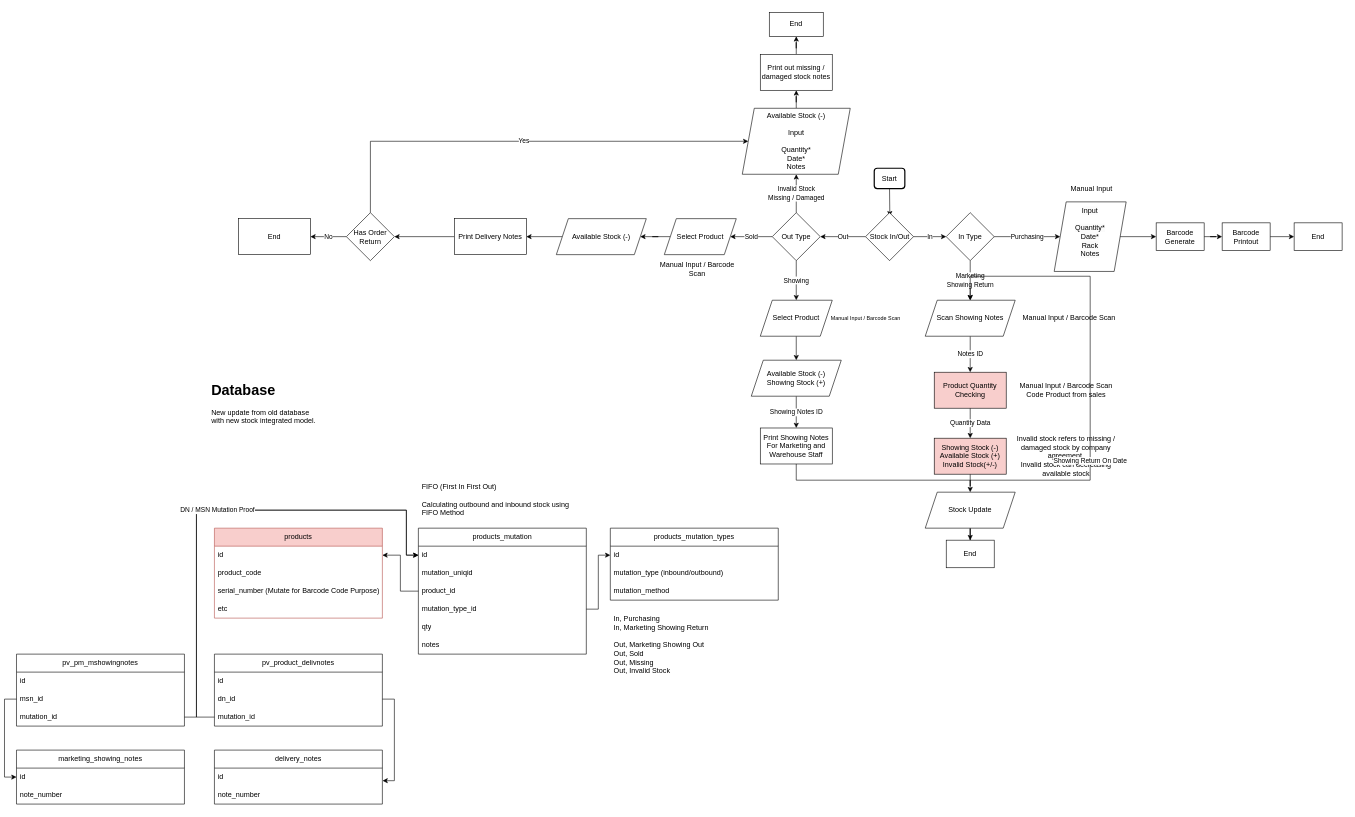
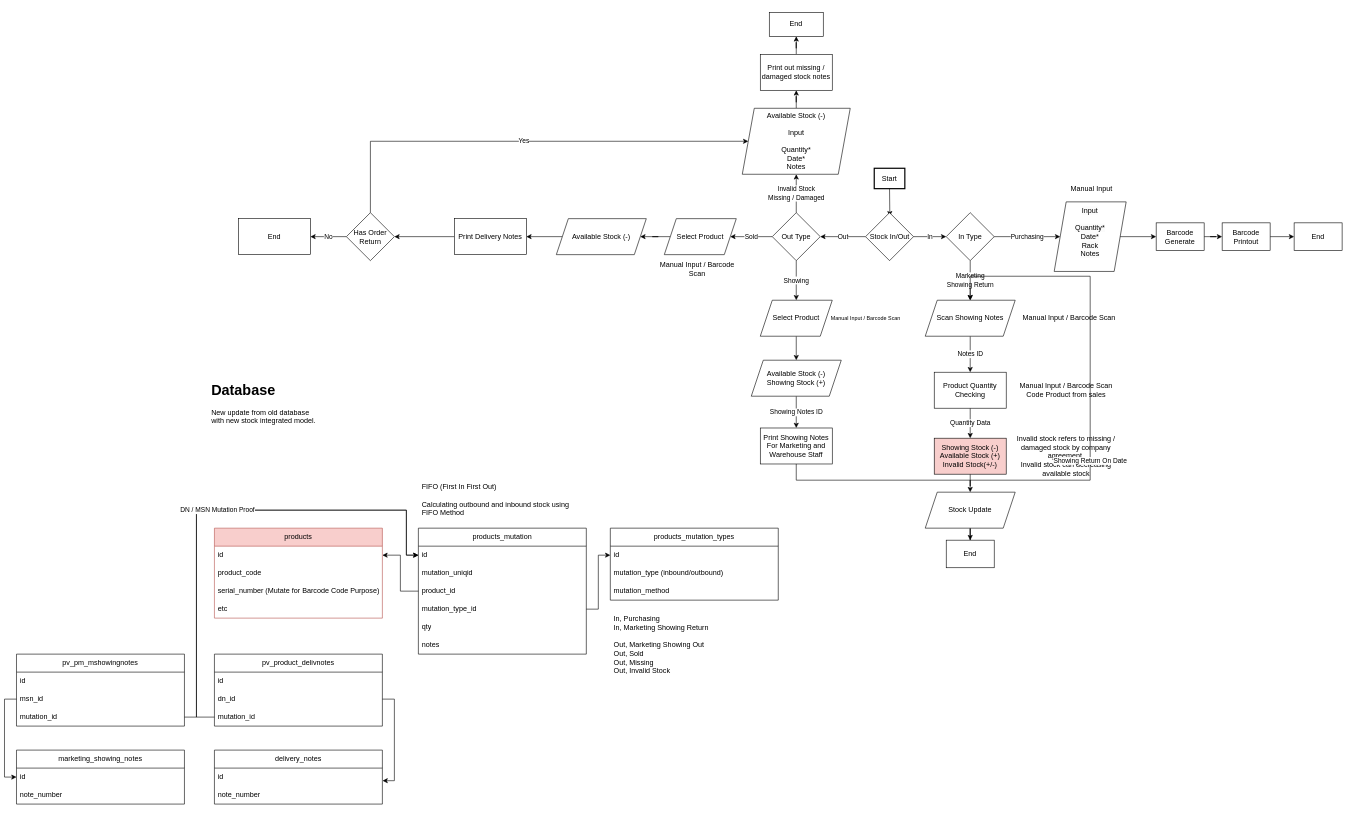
(890, 179) -> (890, 179)
(971, 390) -> (971, 390)
